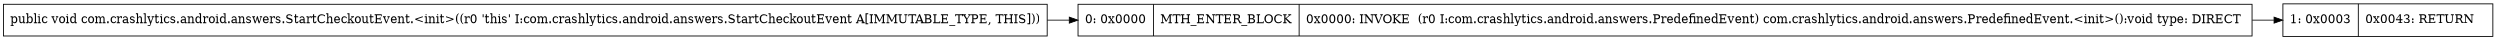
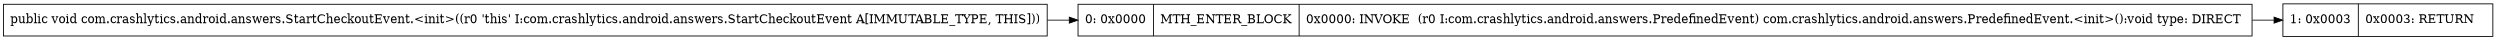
(2426, 20) -> (2426, 20)
